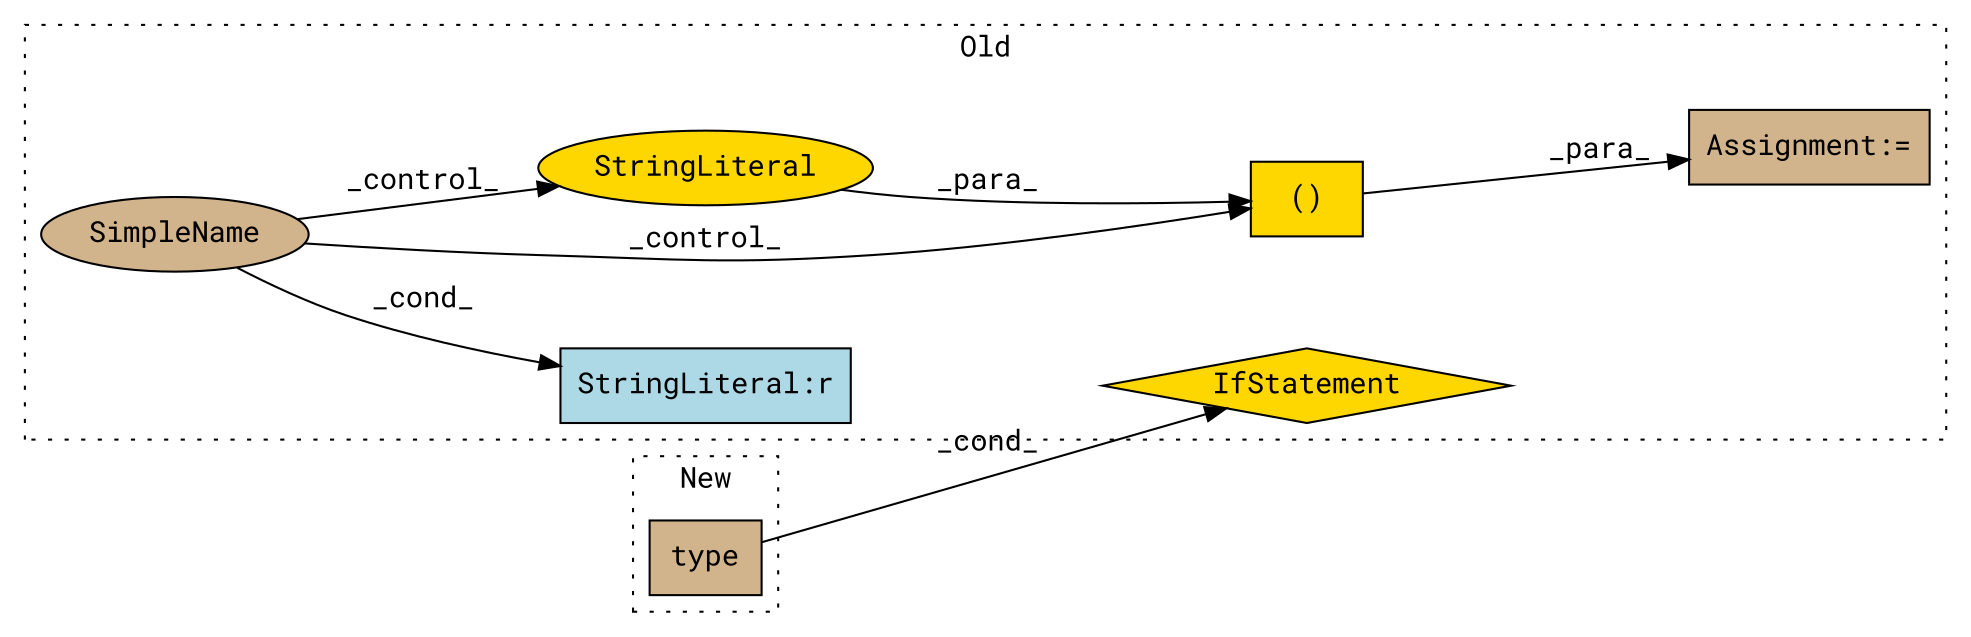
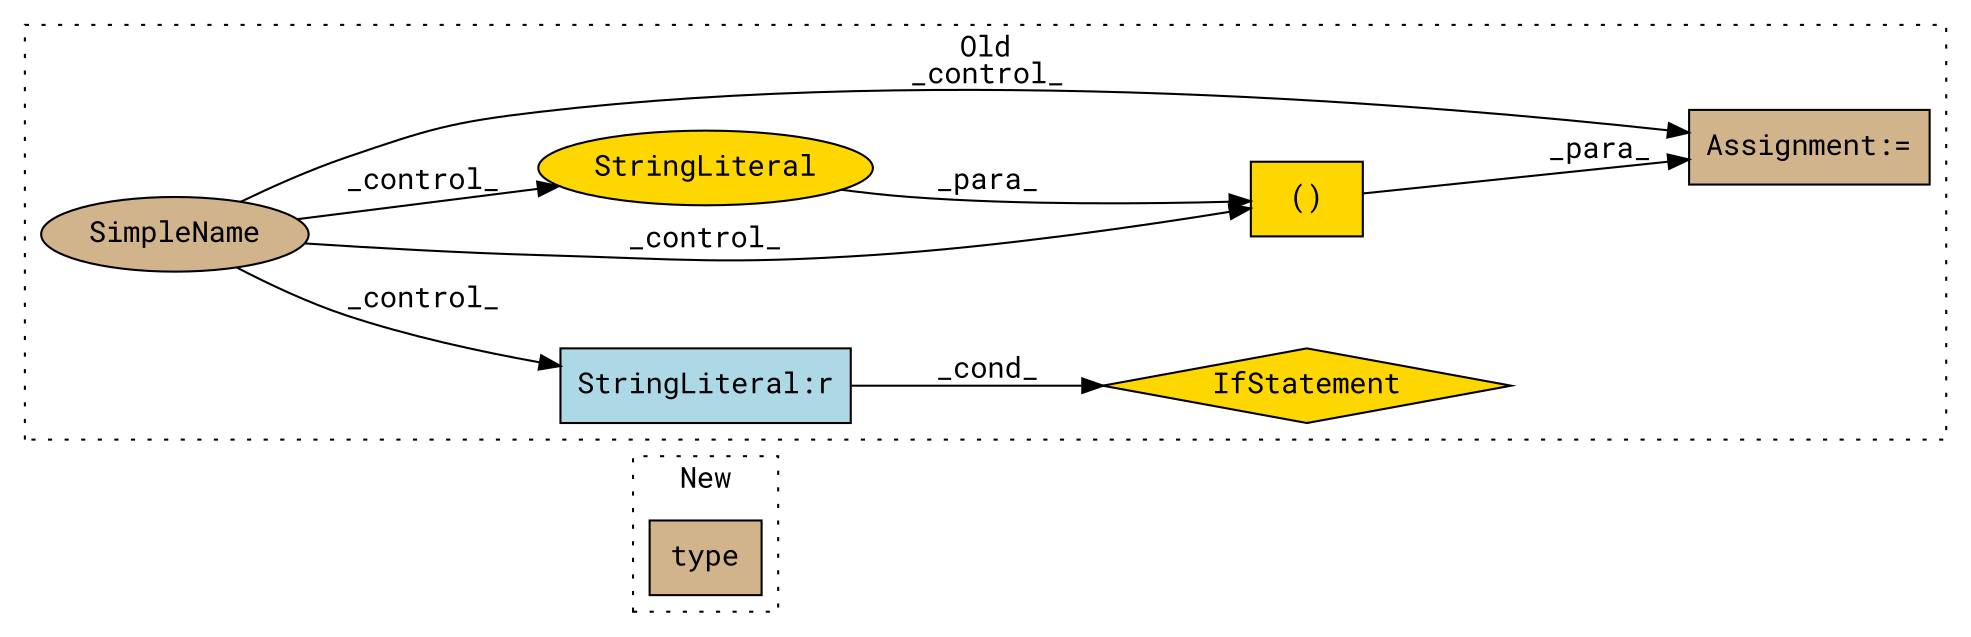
none -> (947, 91)
(423, 300) -> (423, 300)
(984, 478) -> (966, 386)
